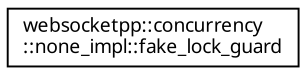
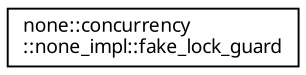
(153, 38) -> (153, 38)
